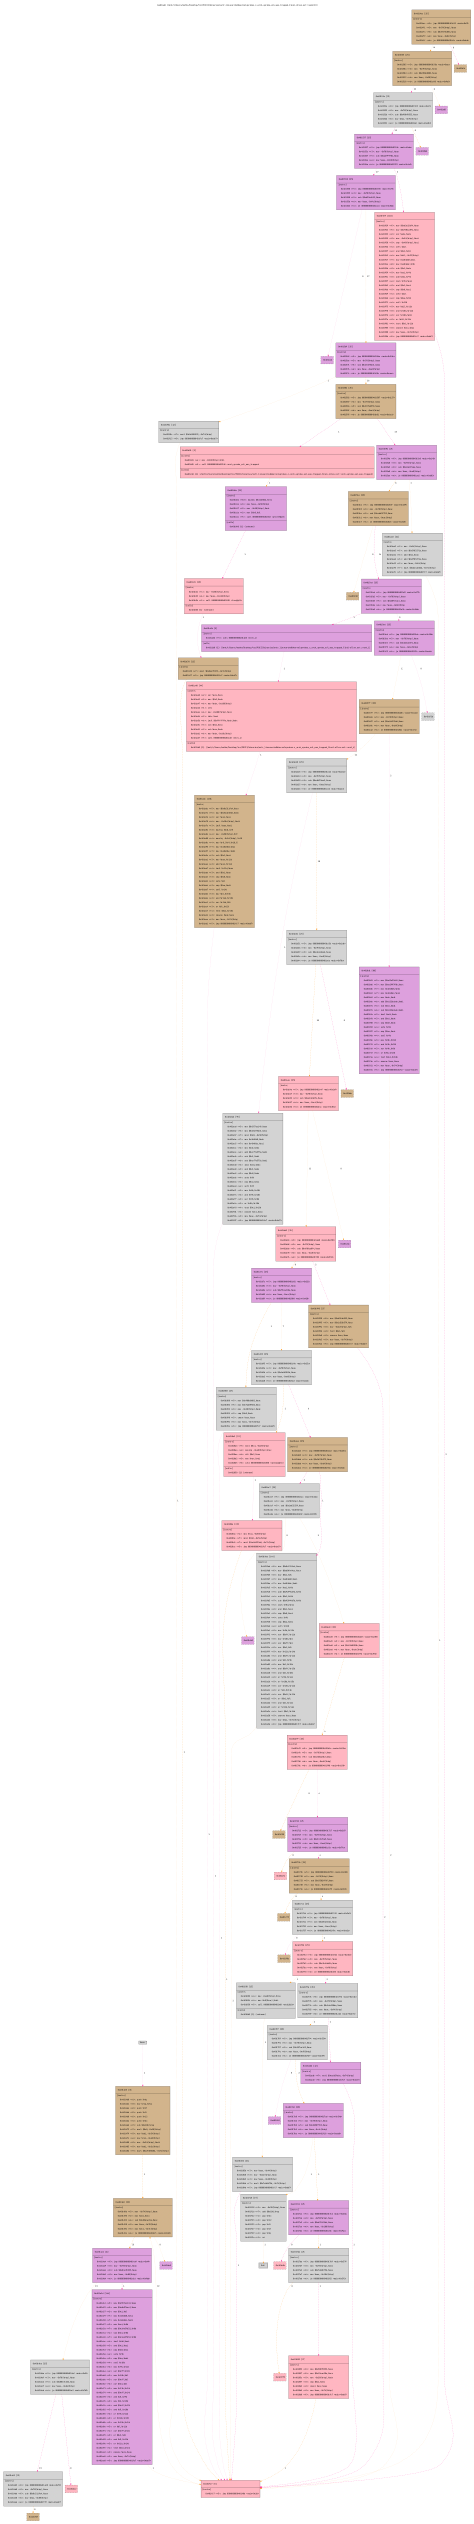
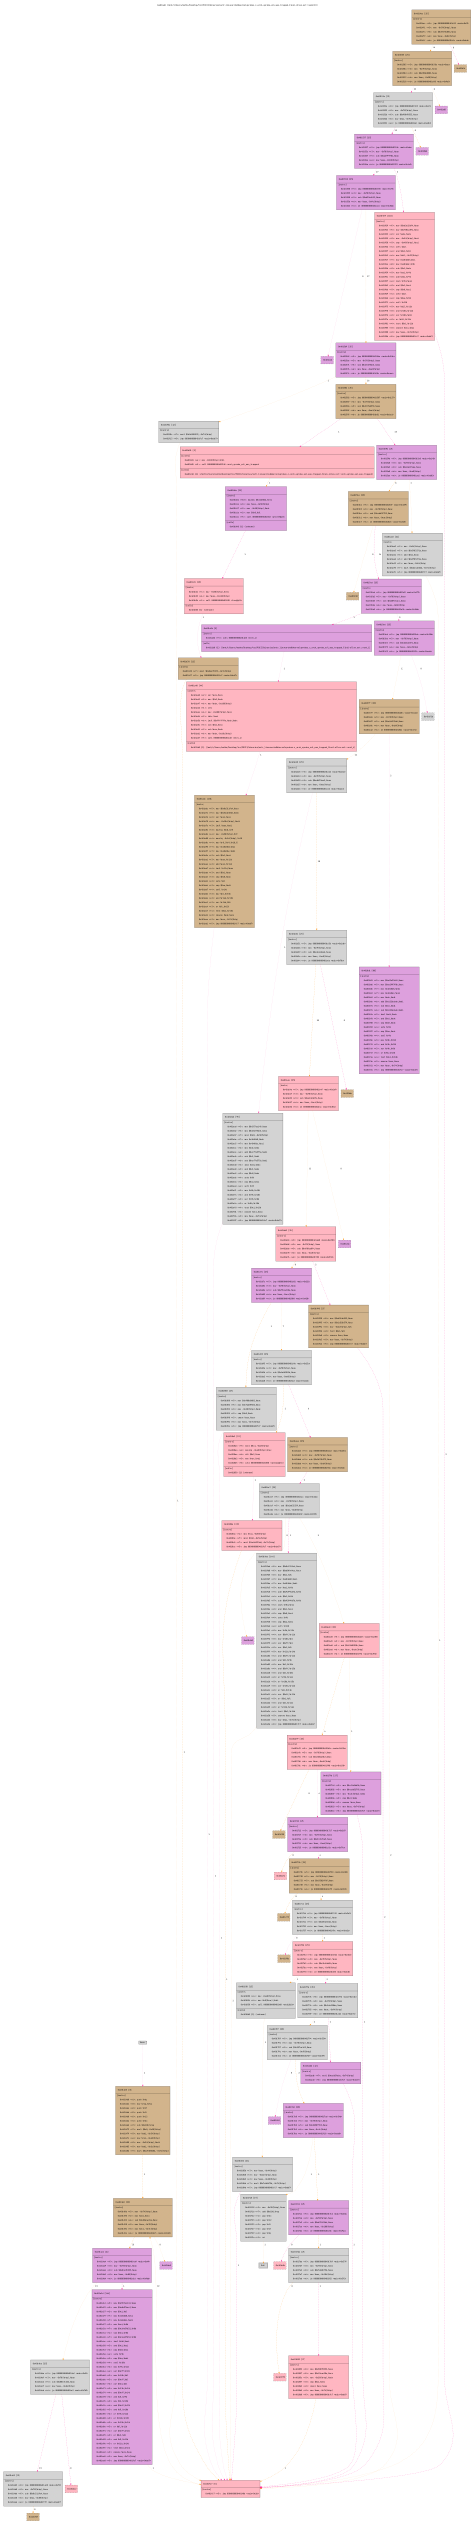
(321, 1514) -> (289, 1535)
none -> (351, 1793)
